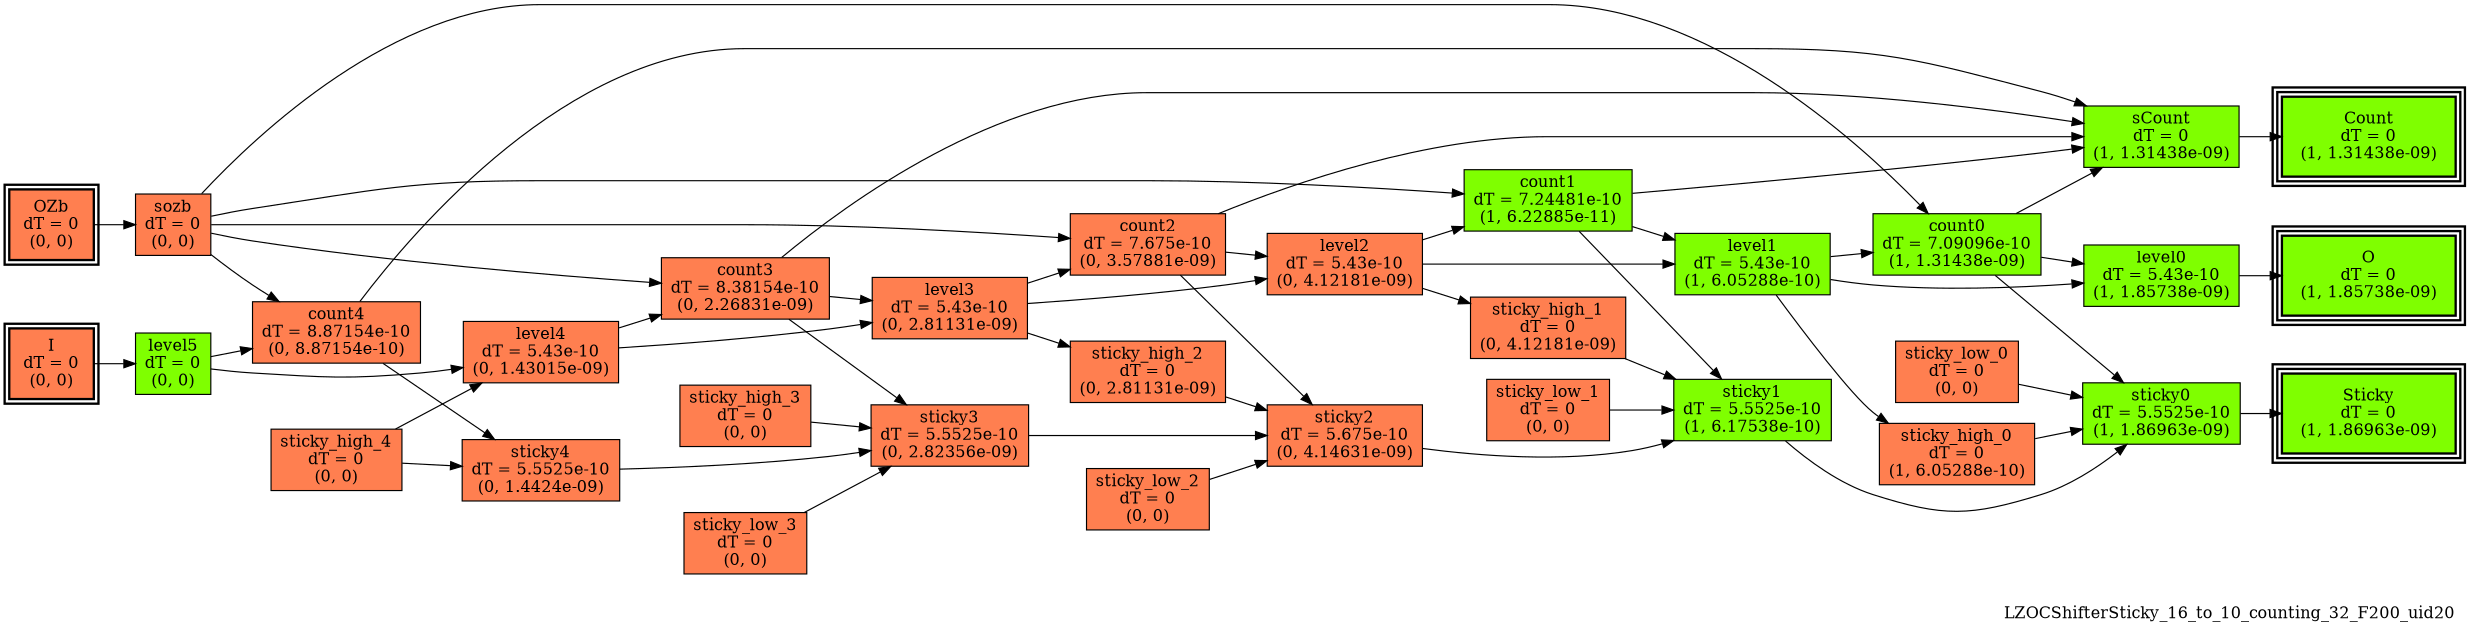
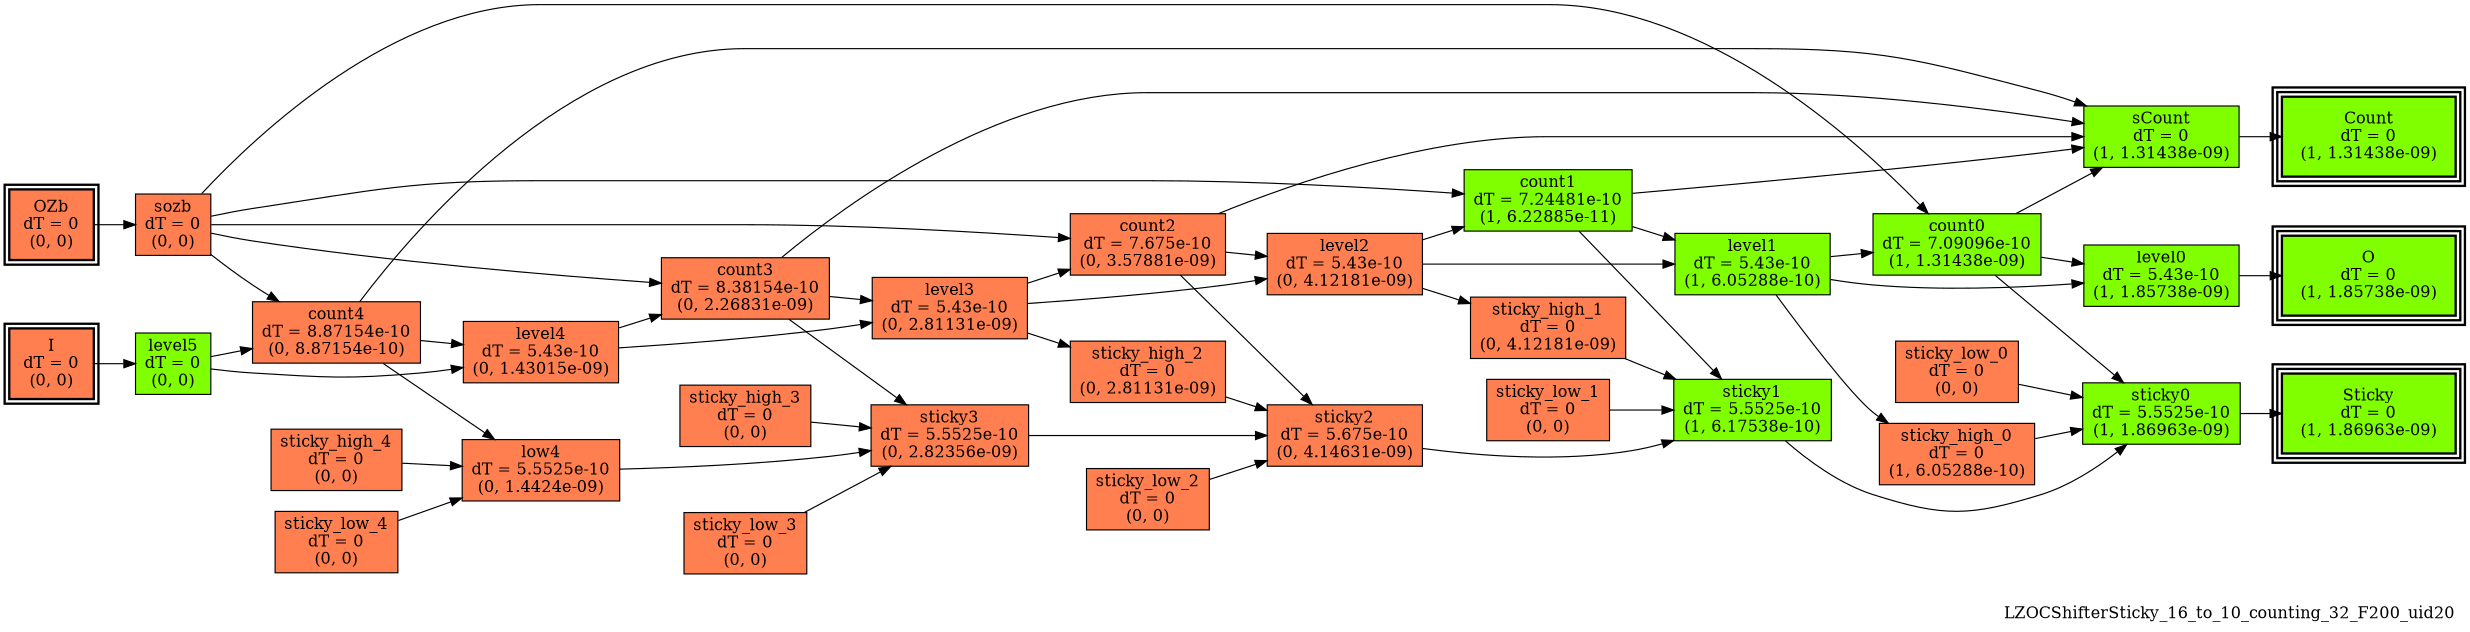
(434, 409) -> (436, 342)
(541, 470) -> (541, 470)
none -> (336, 542)
